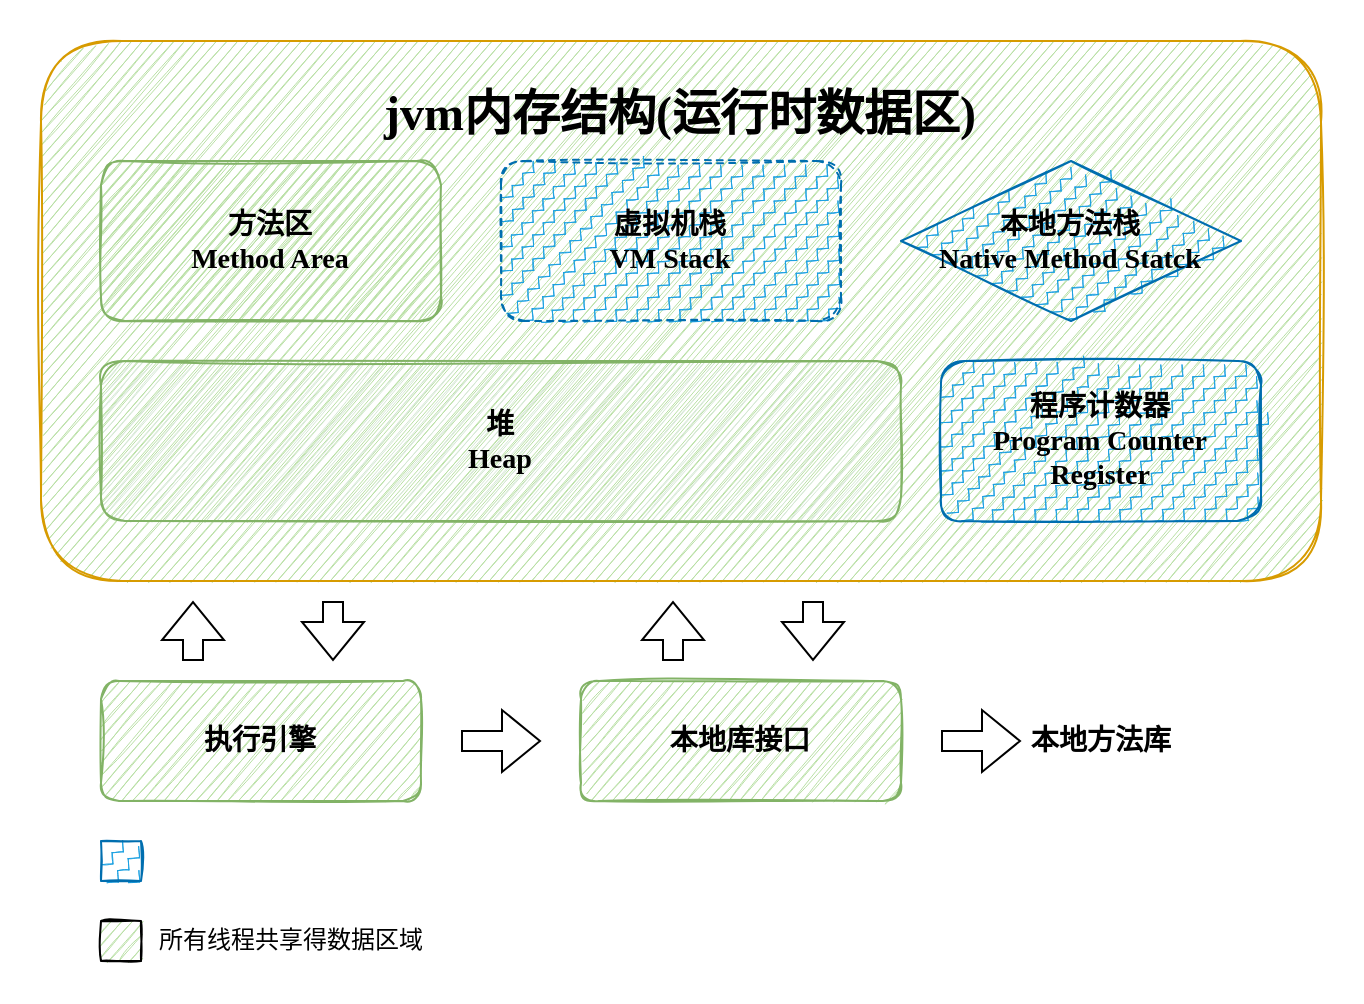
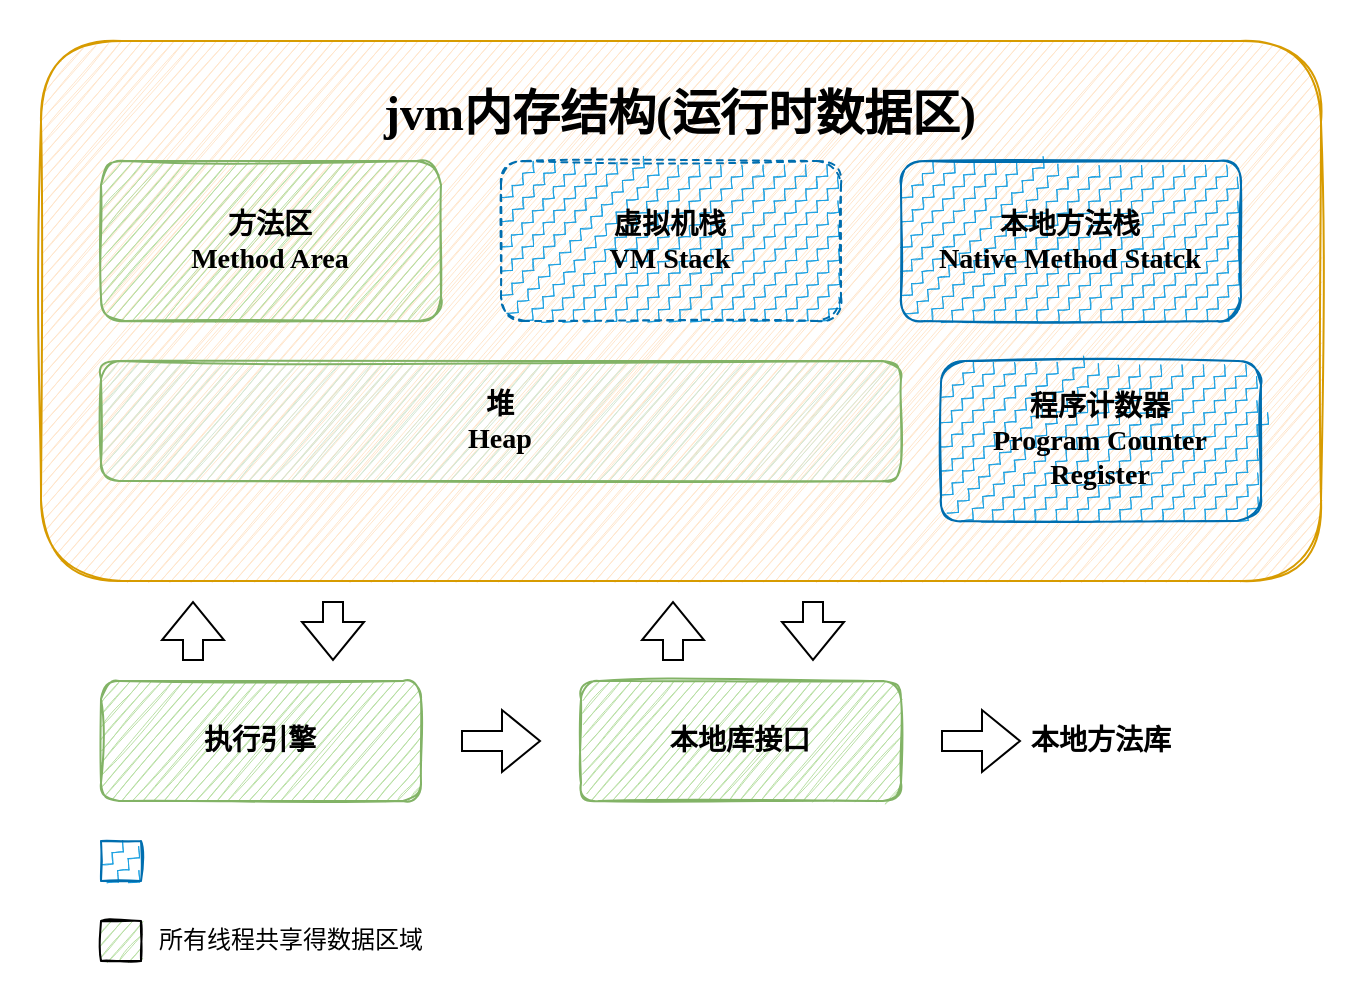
(681, 69) -> (681, 69)
(1071, 241) -> (1071, 241)
(501, 441) -> (501, 421)
